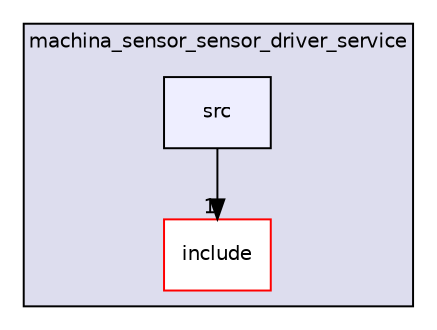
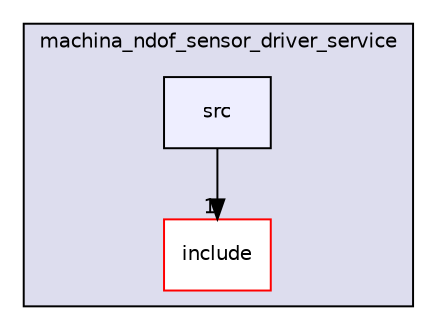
(218, 42) -> (218, 42)
